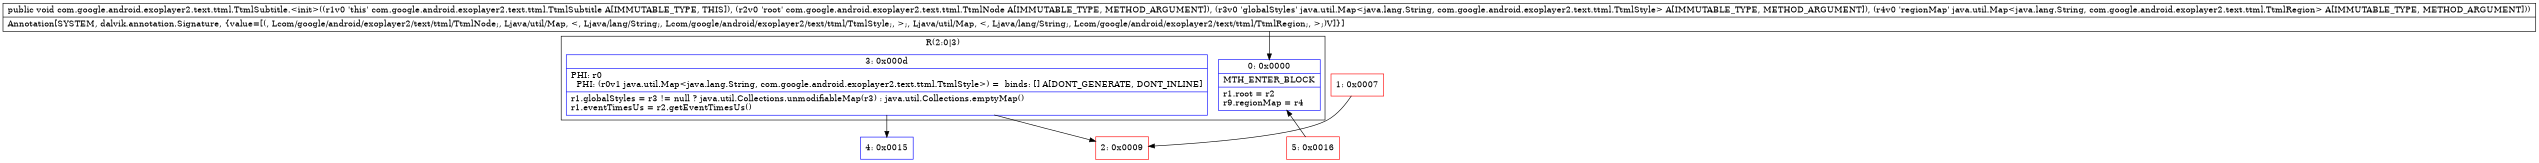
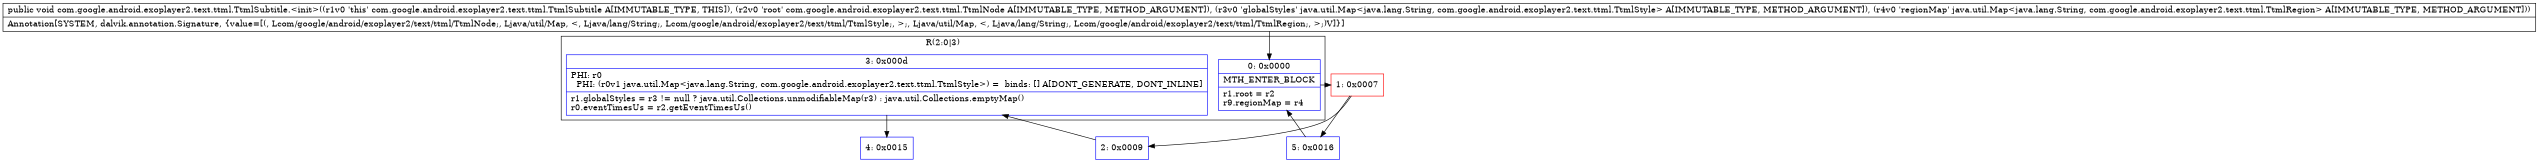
none -> (1321, 85)
(661, 108) -> (661, 108)
none -> (1331, 122)
(1042, 127) -> (1052, 128)
(1122, 148) -> (1122, 148)
(1313, 148) -> (1313, 148)
